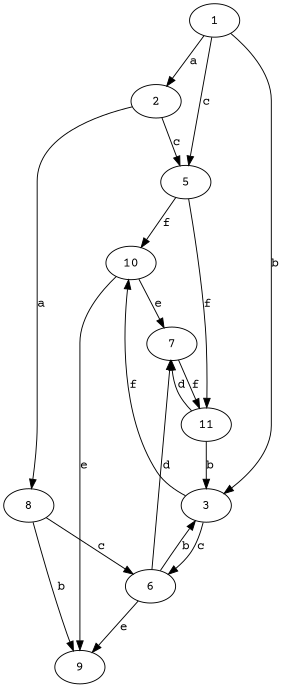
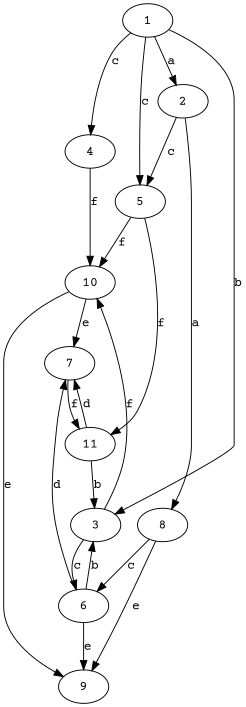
none -> (90, 151)
(62, 586) -> (136, 606)
